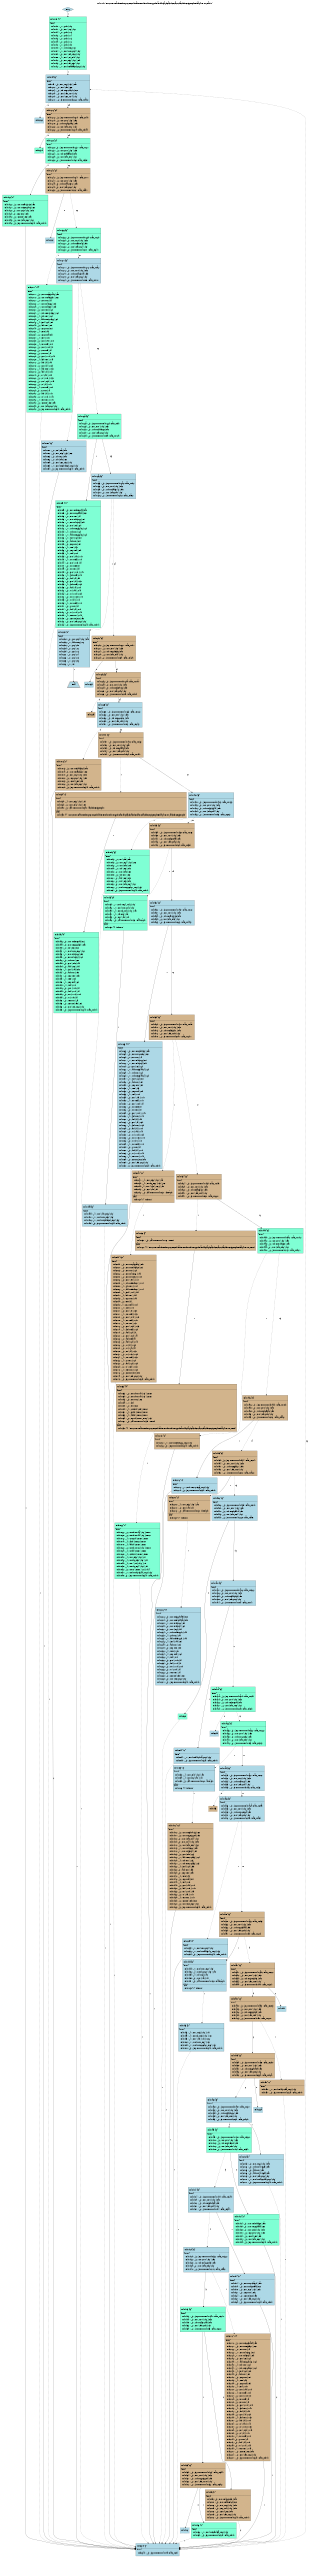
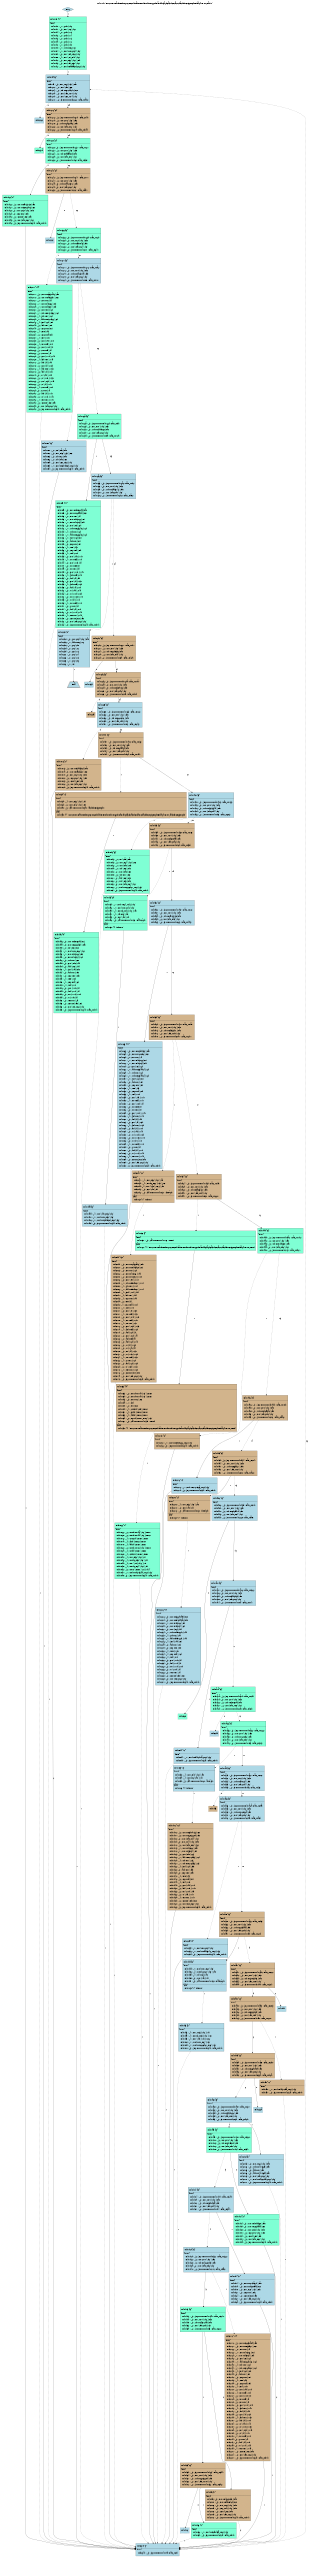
(195, 1241) -> (195, 1241)
(161, 2128) -> (158, 2113)
